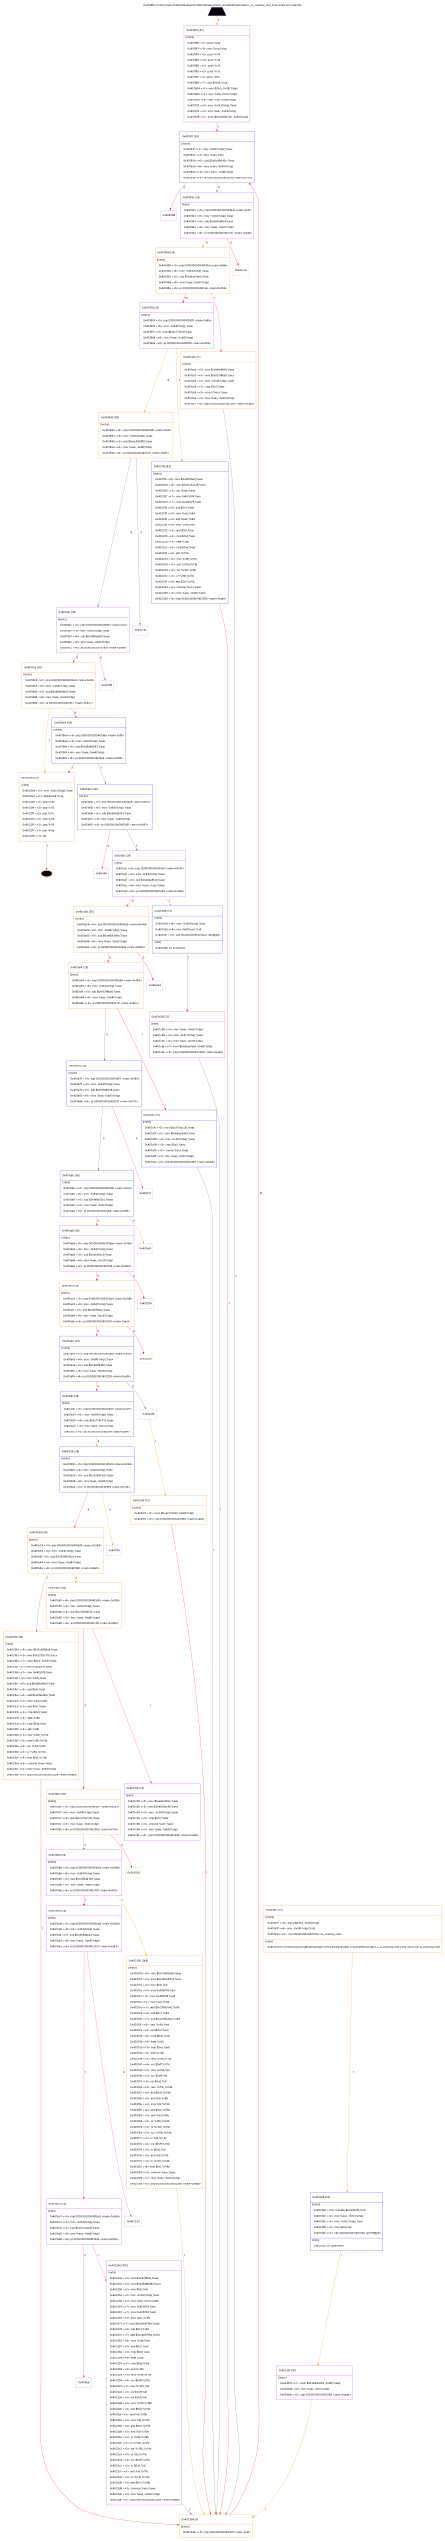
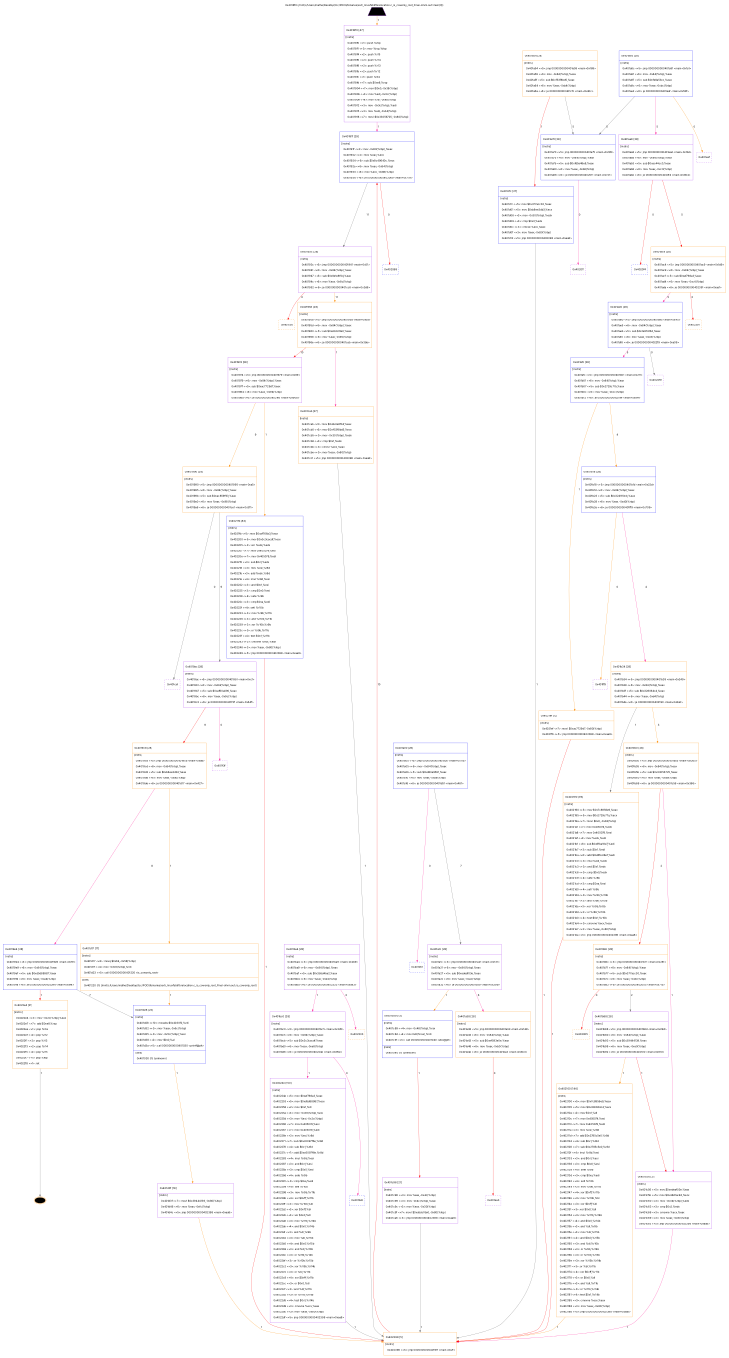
(46, 739) -> (169, 865)
(102, 773) -> (104, 1004)
(109, 957) -> none
(101, 1138) -> (618, 115)
none -> (599, 1331)
(157, 1456) -> (570, 554)
(84, 1900) -> (651, 1114)
(133, 2222) -> (357, 1034)
